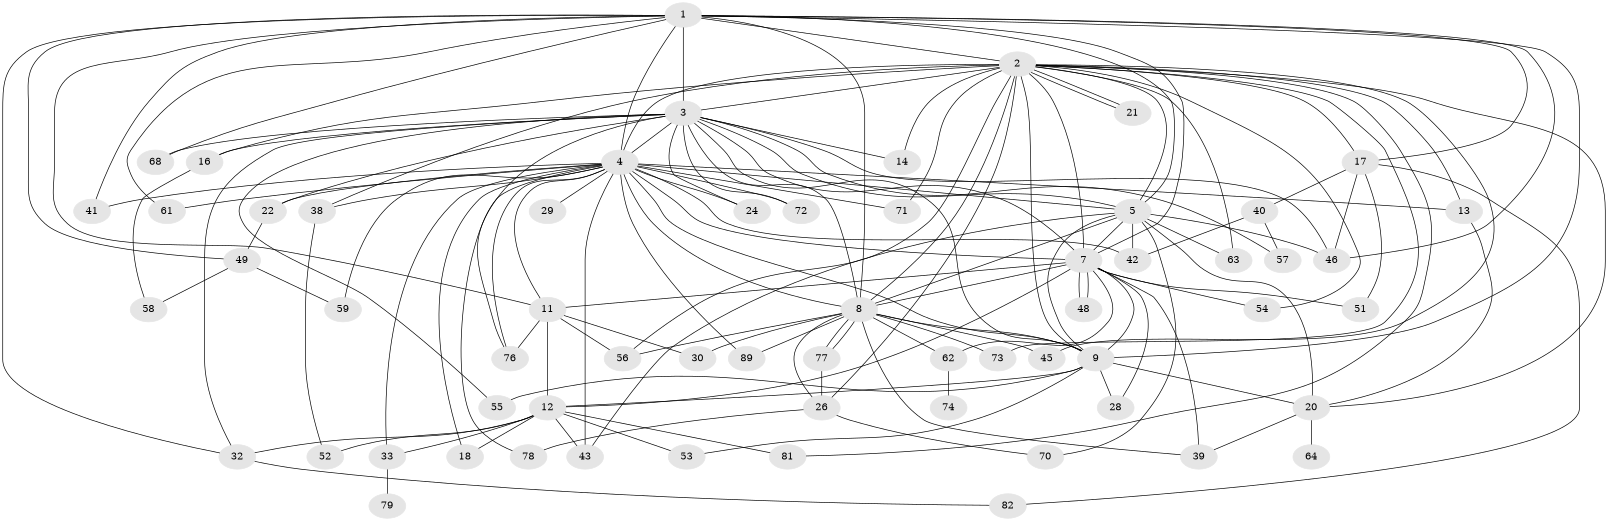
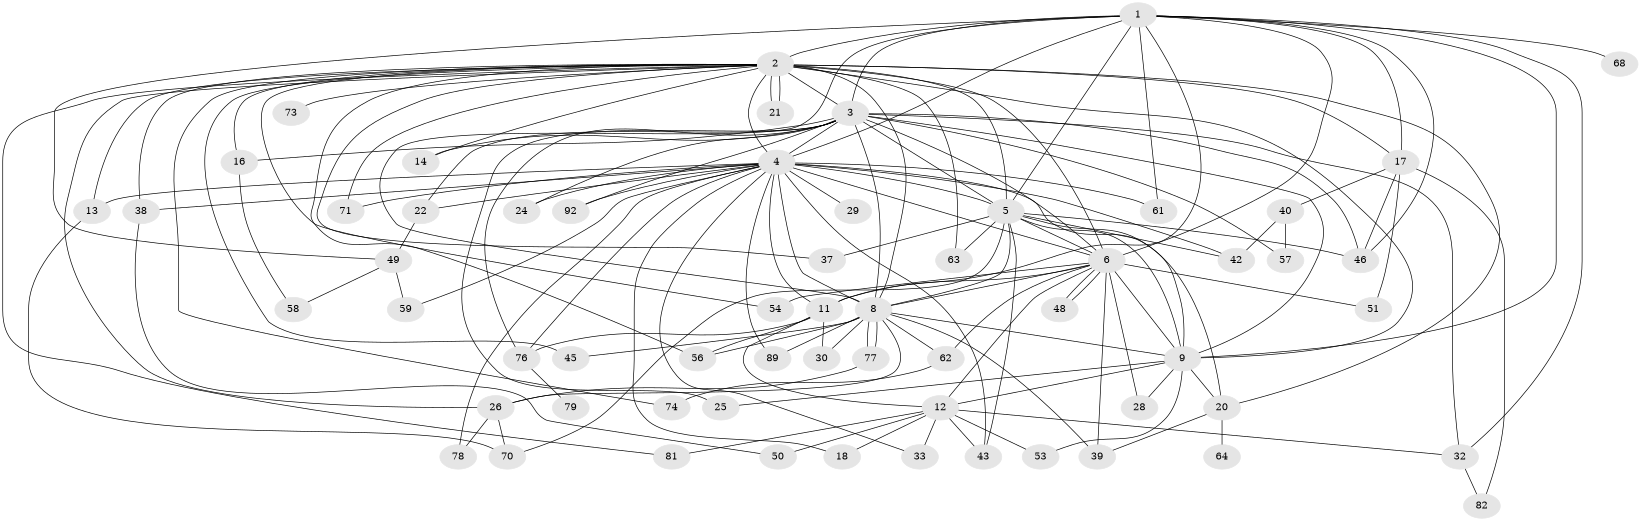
(416, 124) -> none
none -> (175, 167)
(92, 211) -> none
(801, 211) -> (571, 211)
none -> (827, 261)
(1084, 261) -> (1107, 261)
(930, 331) -> none
(1458, 350) -> (171, 425)
(497, 408) -> (721, 408)
(325, 457) -> (778, 457)
(387, 482) -> (543, 380)
